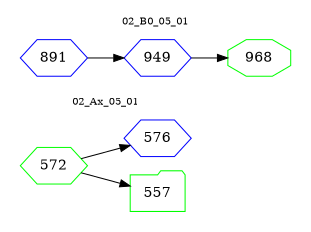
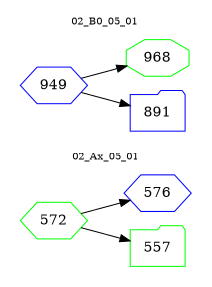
(54, 58) -> (158, 113)
(101, 58) -> (101, 98)
